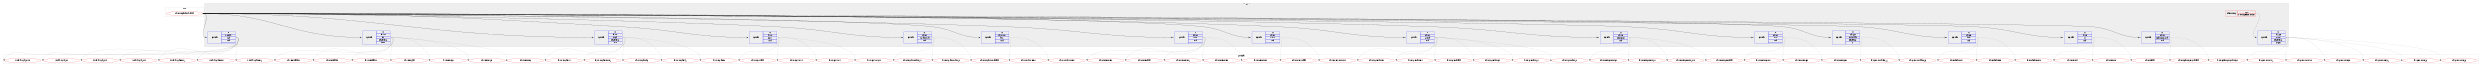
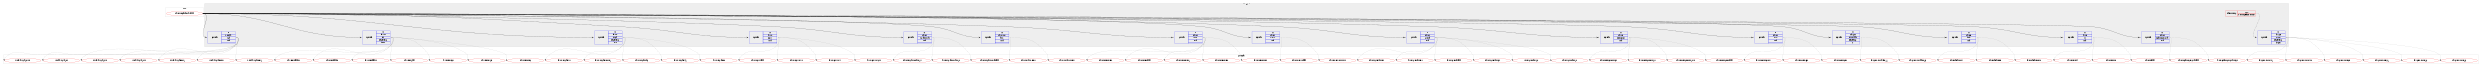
(1531, 61) -> (1531, 61)
